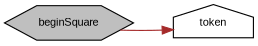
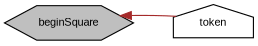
(141, 30) -> (154, 16)
